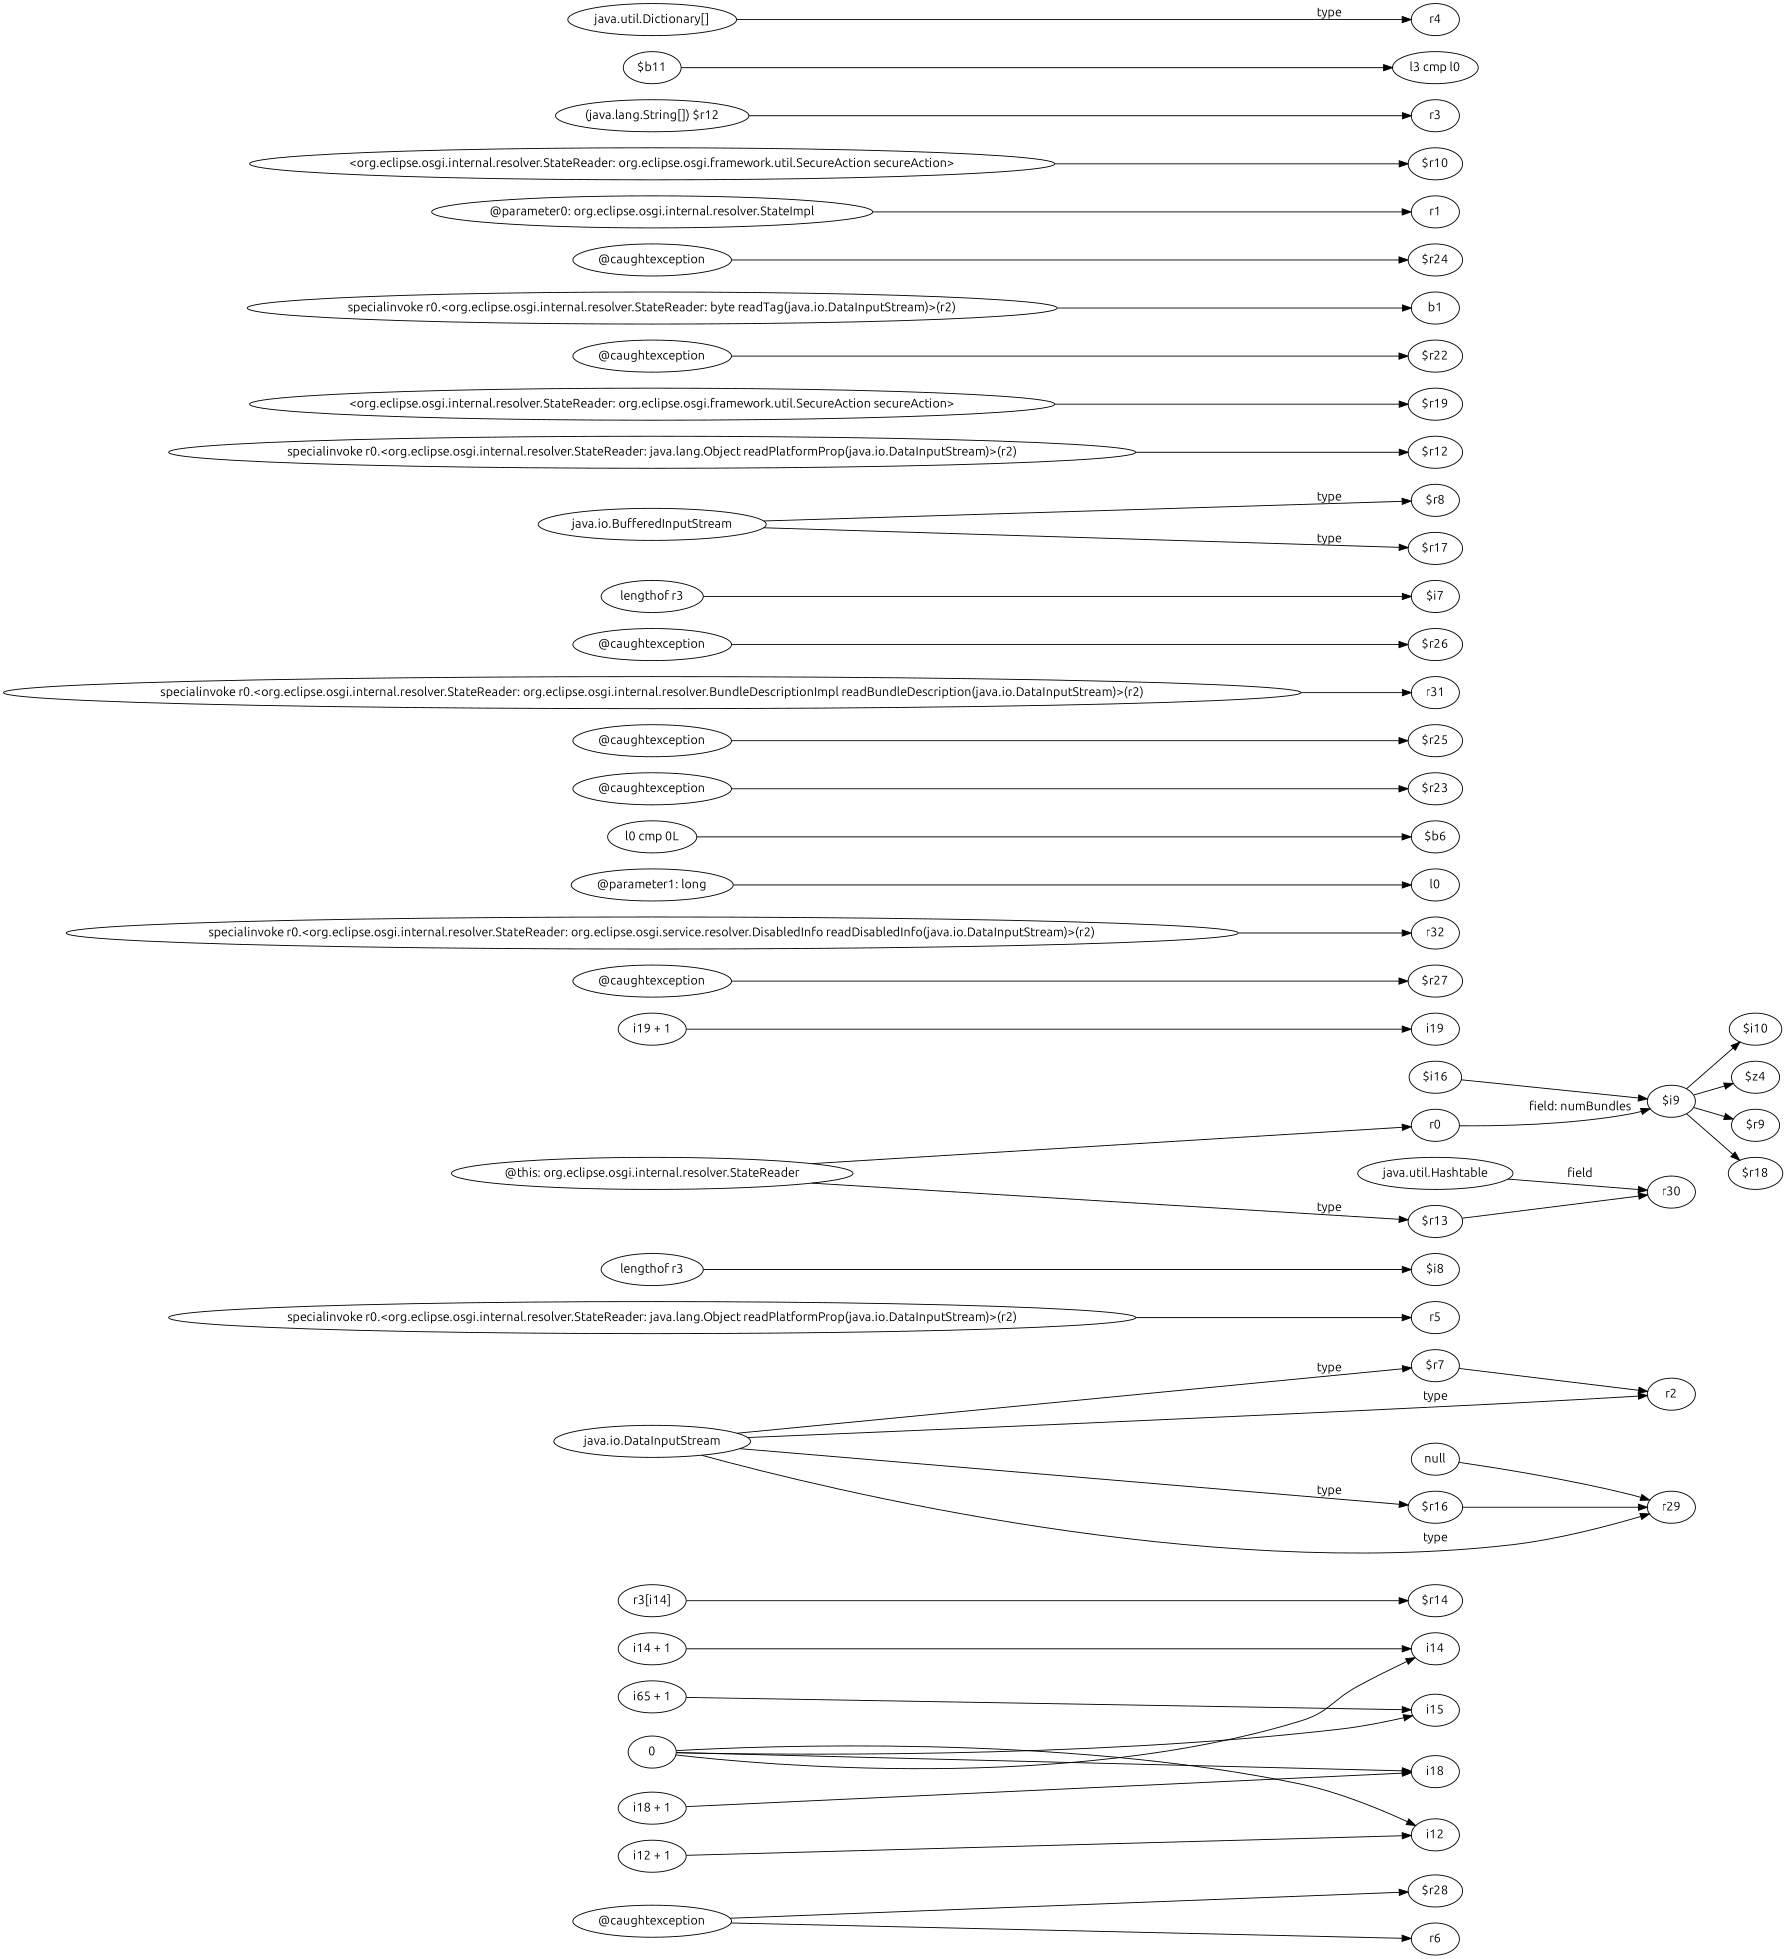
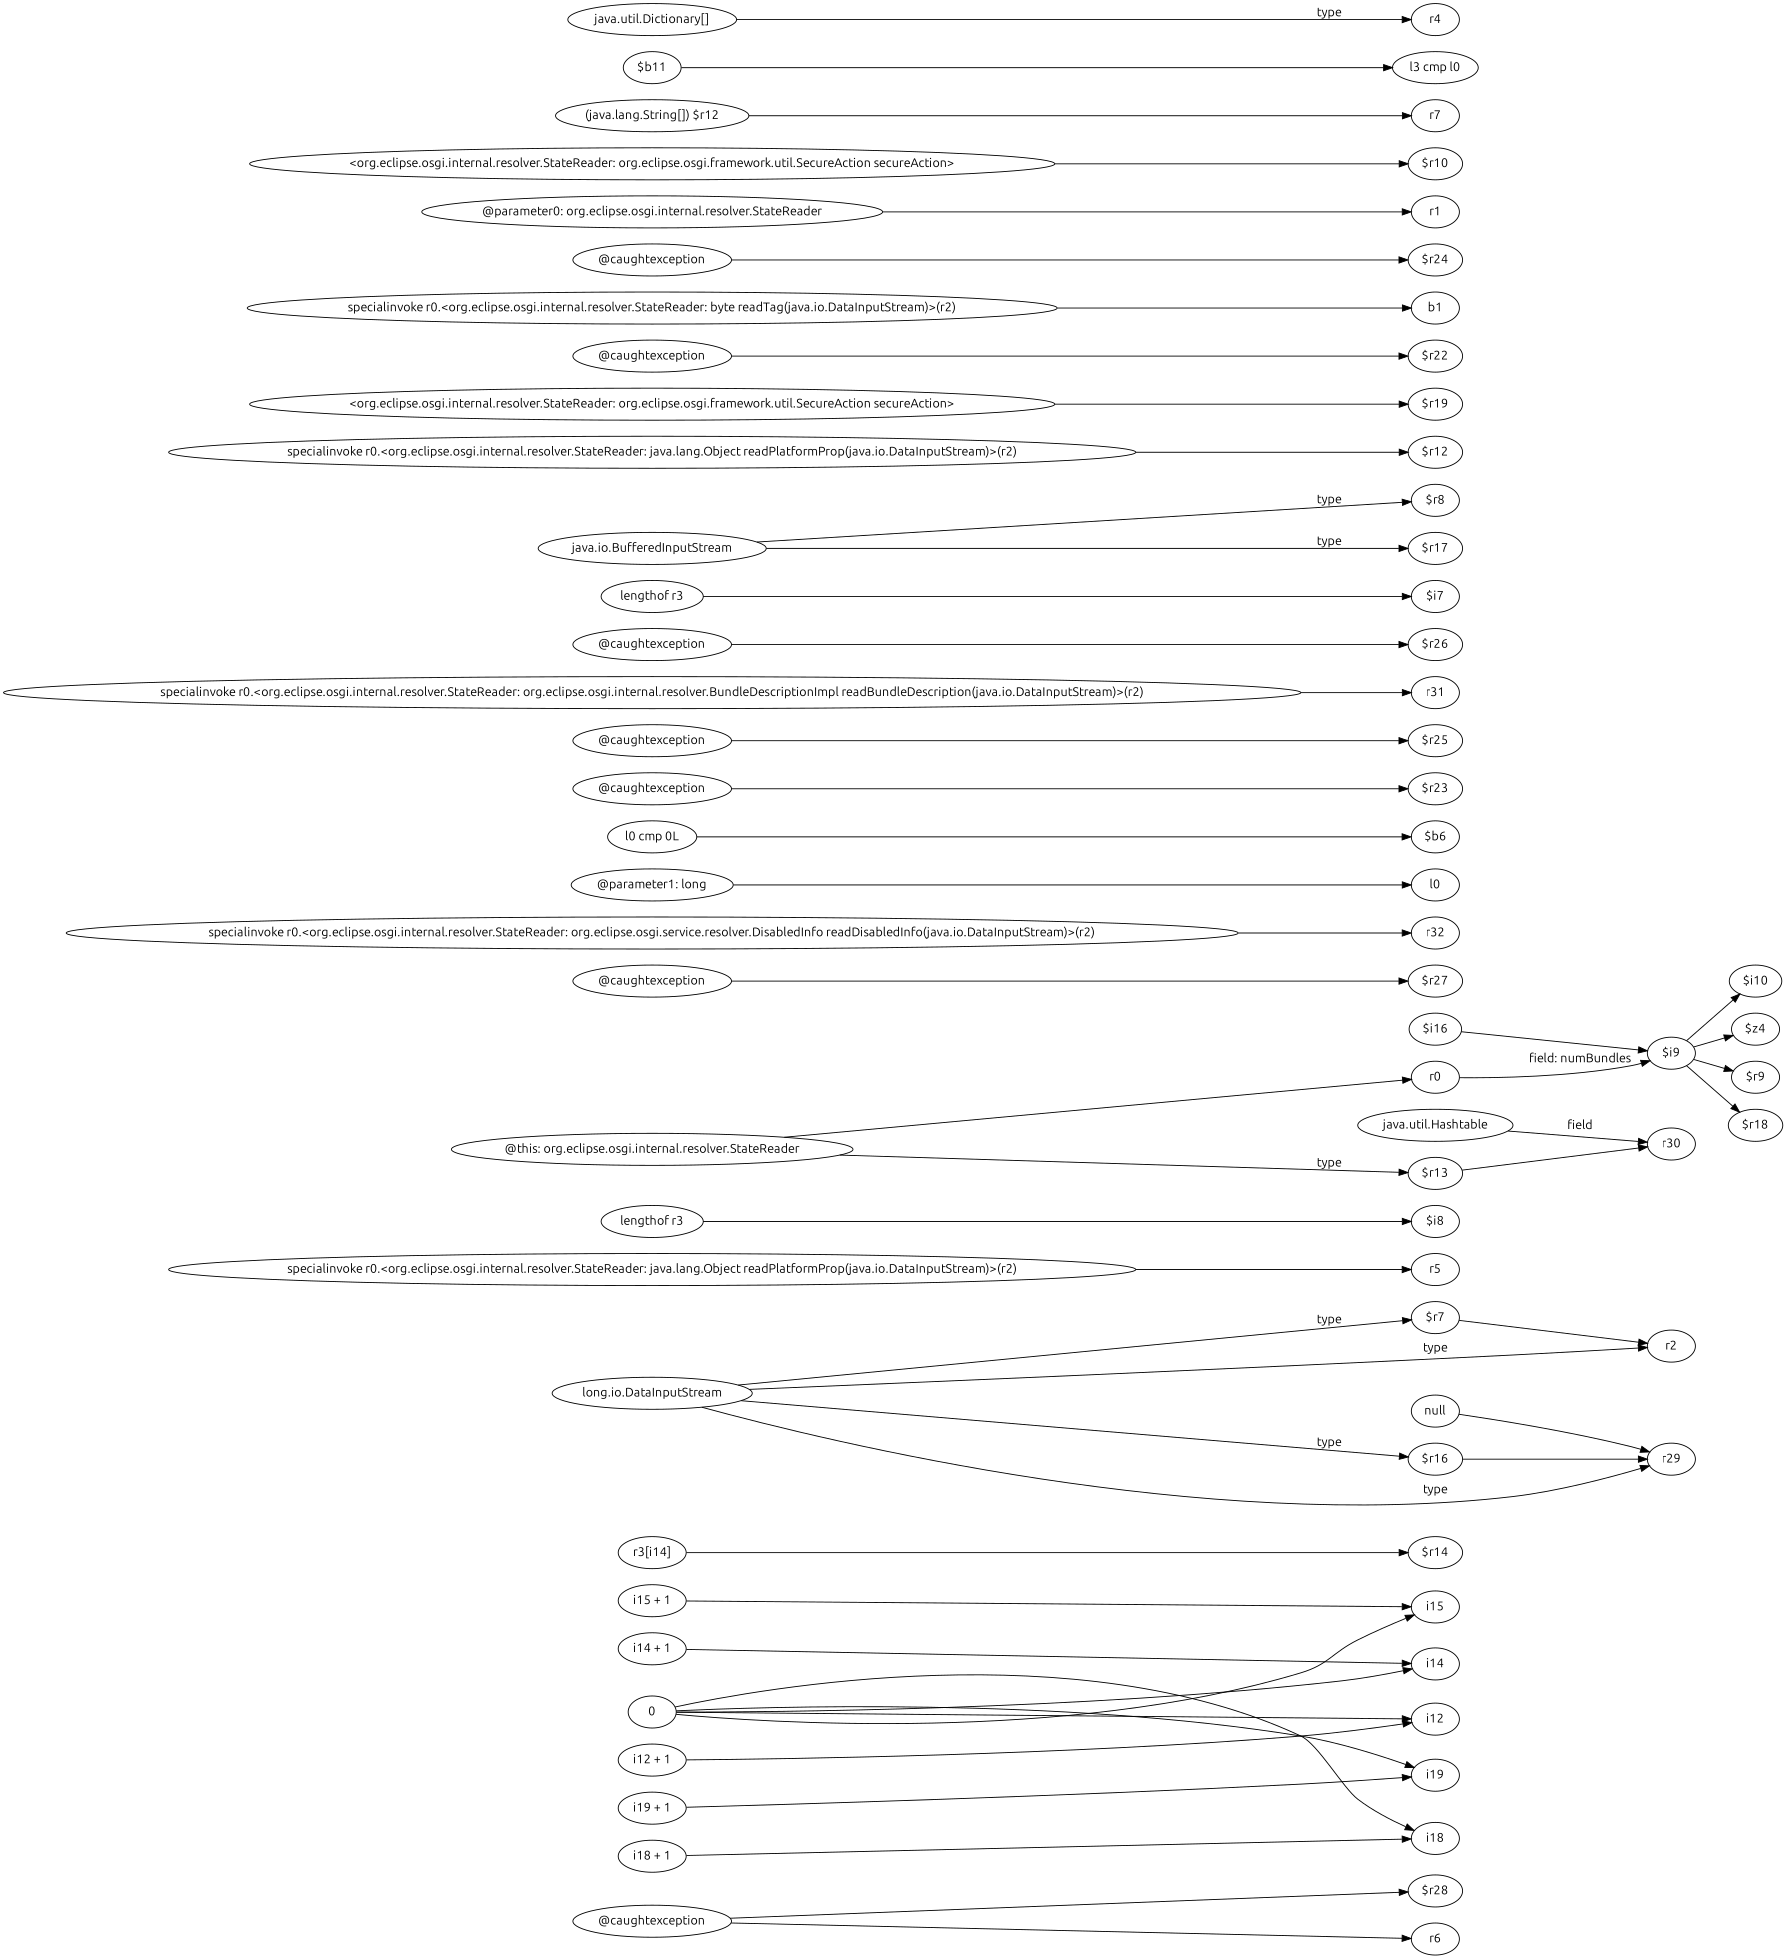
(1435, 116) -> (1435, 116)
(652, 212) -> (652, 212)
(652, 1441) -> (652, 1393)
(652, 1697) -> (652, 1601)
none -> (1208, 1724)
